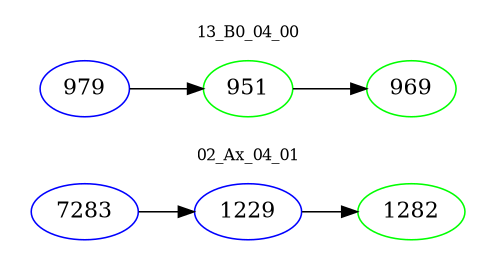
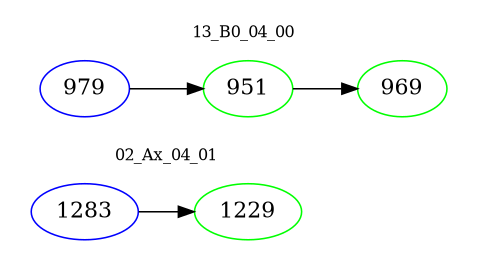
(85, 212) -> (85, 212)
(248, 212) -> (248, 212)
(411, 212) -> none
